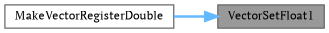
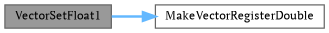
(189, 17) -> (127, 17)
